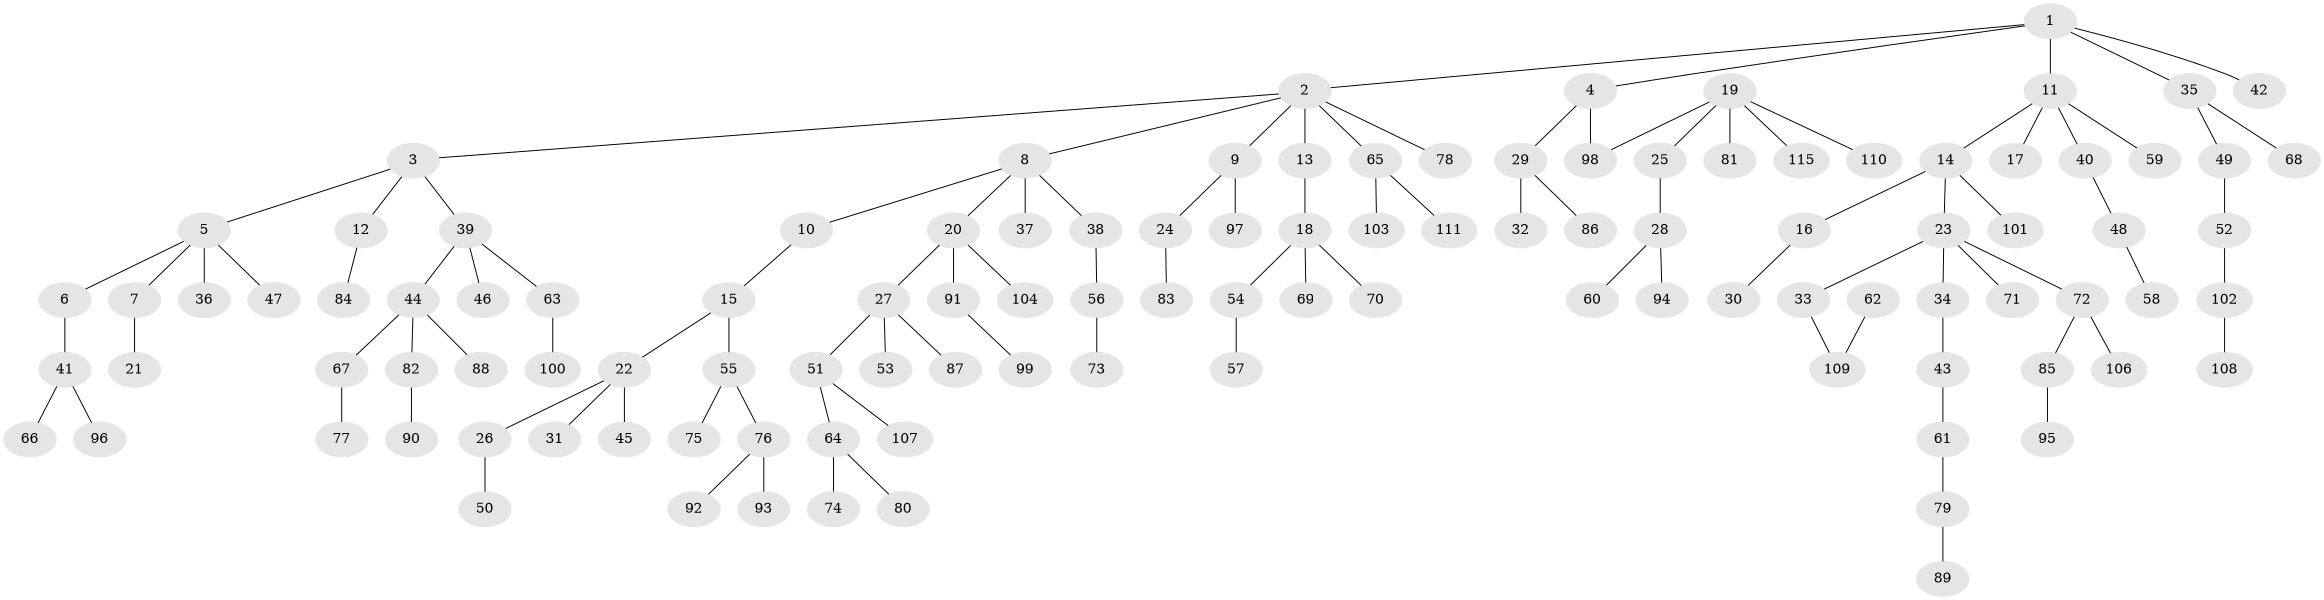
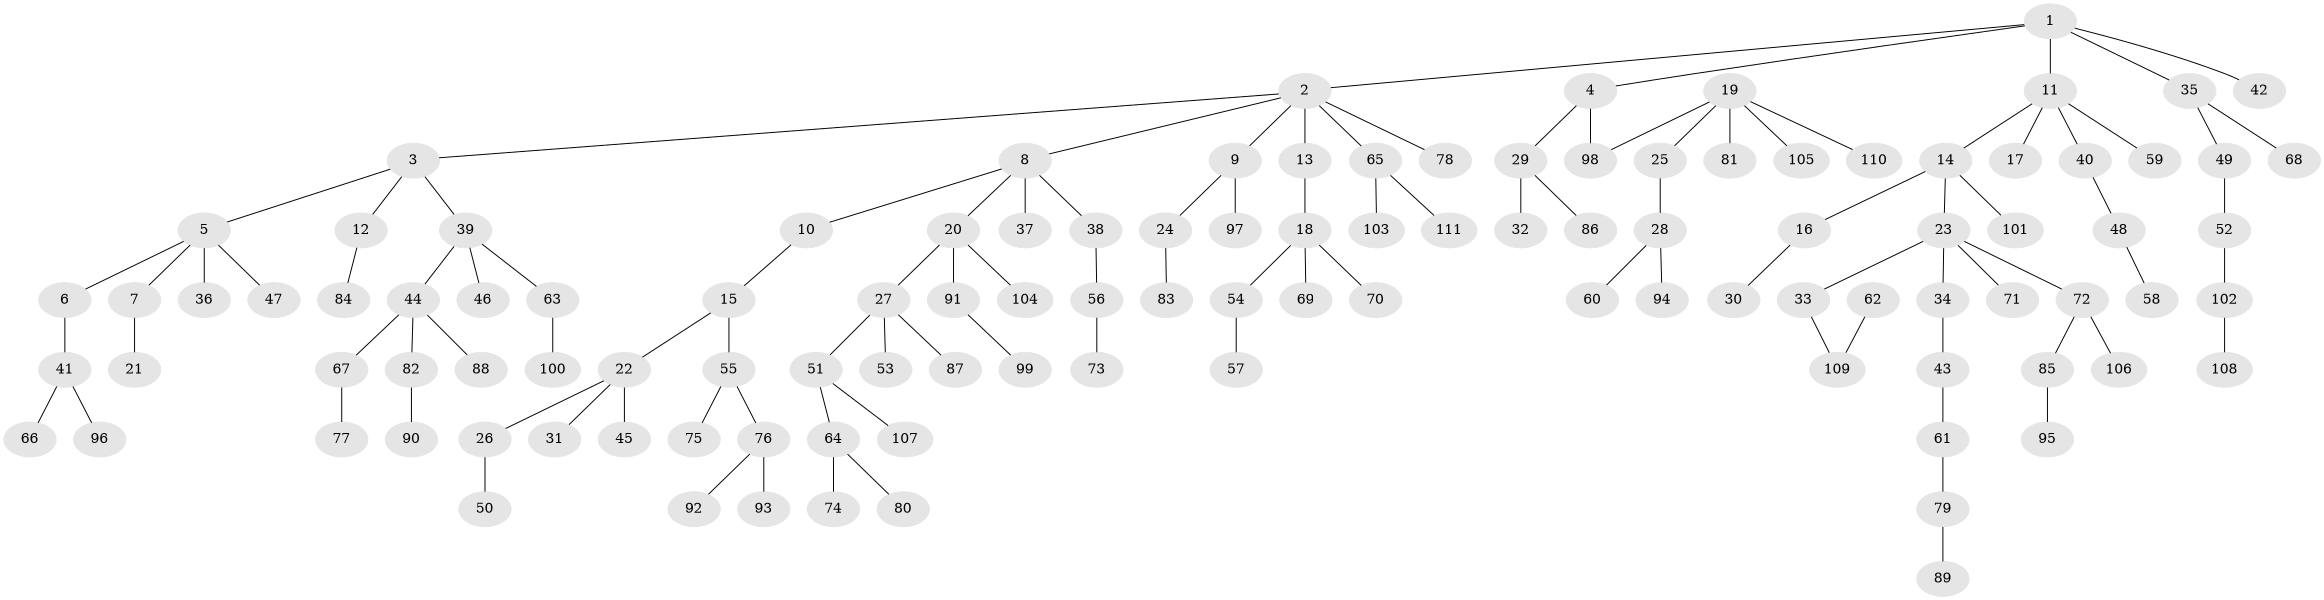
(1802, 161) -> (1802, 161)
